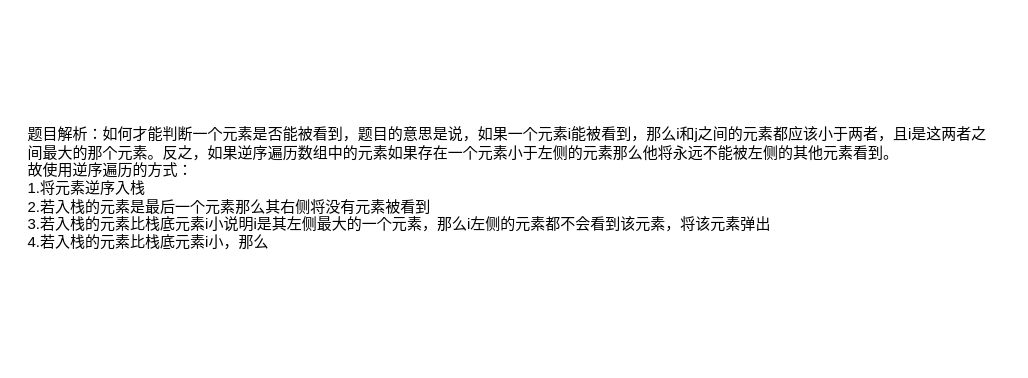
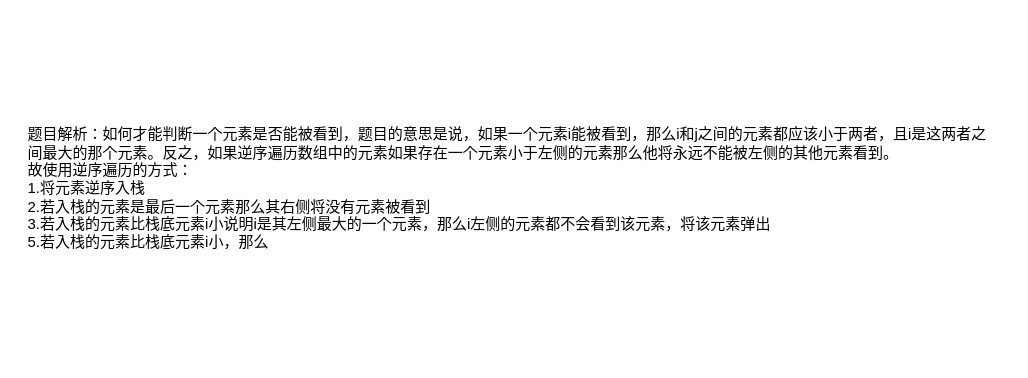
(514, 188) -> (514, 188)
